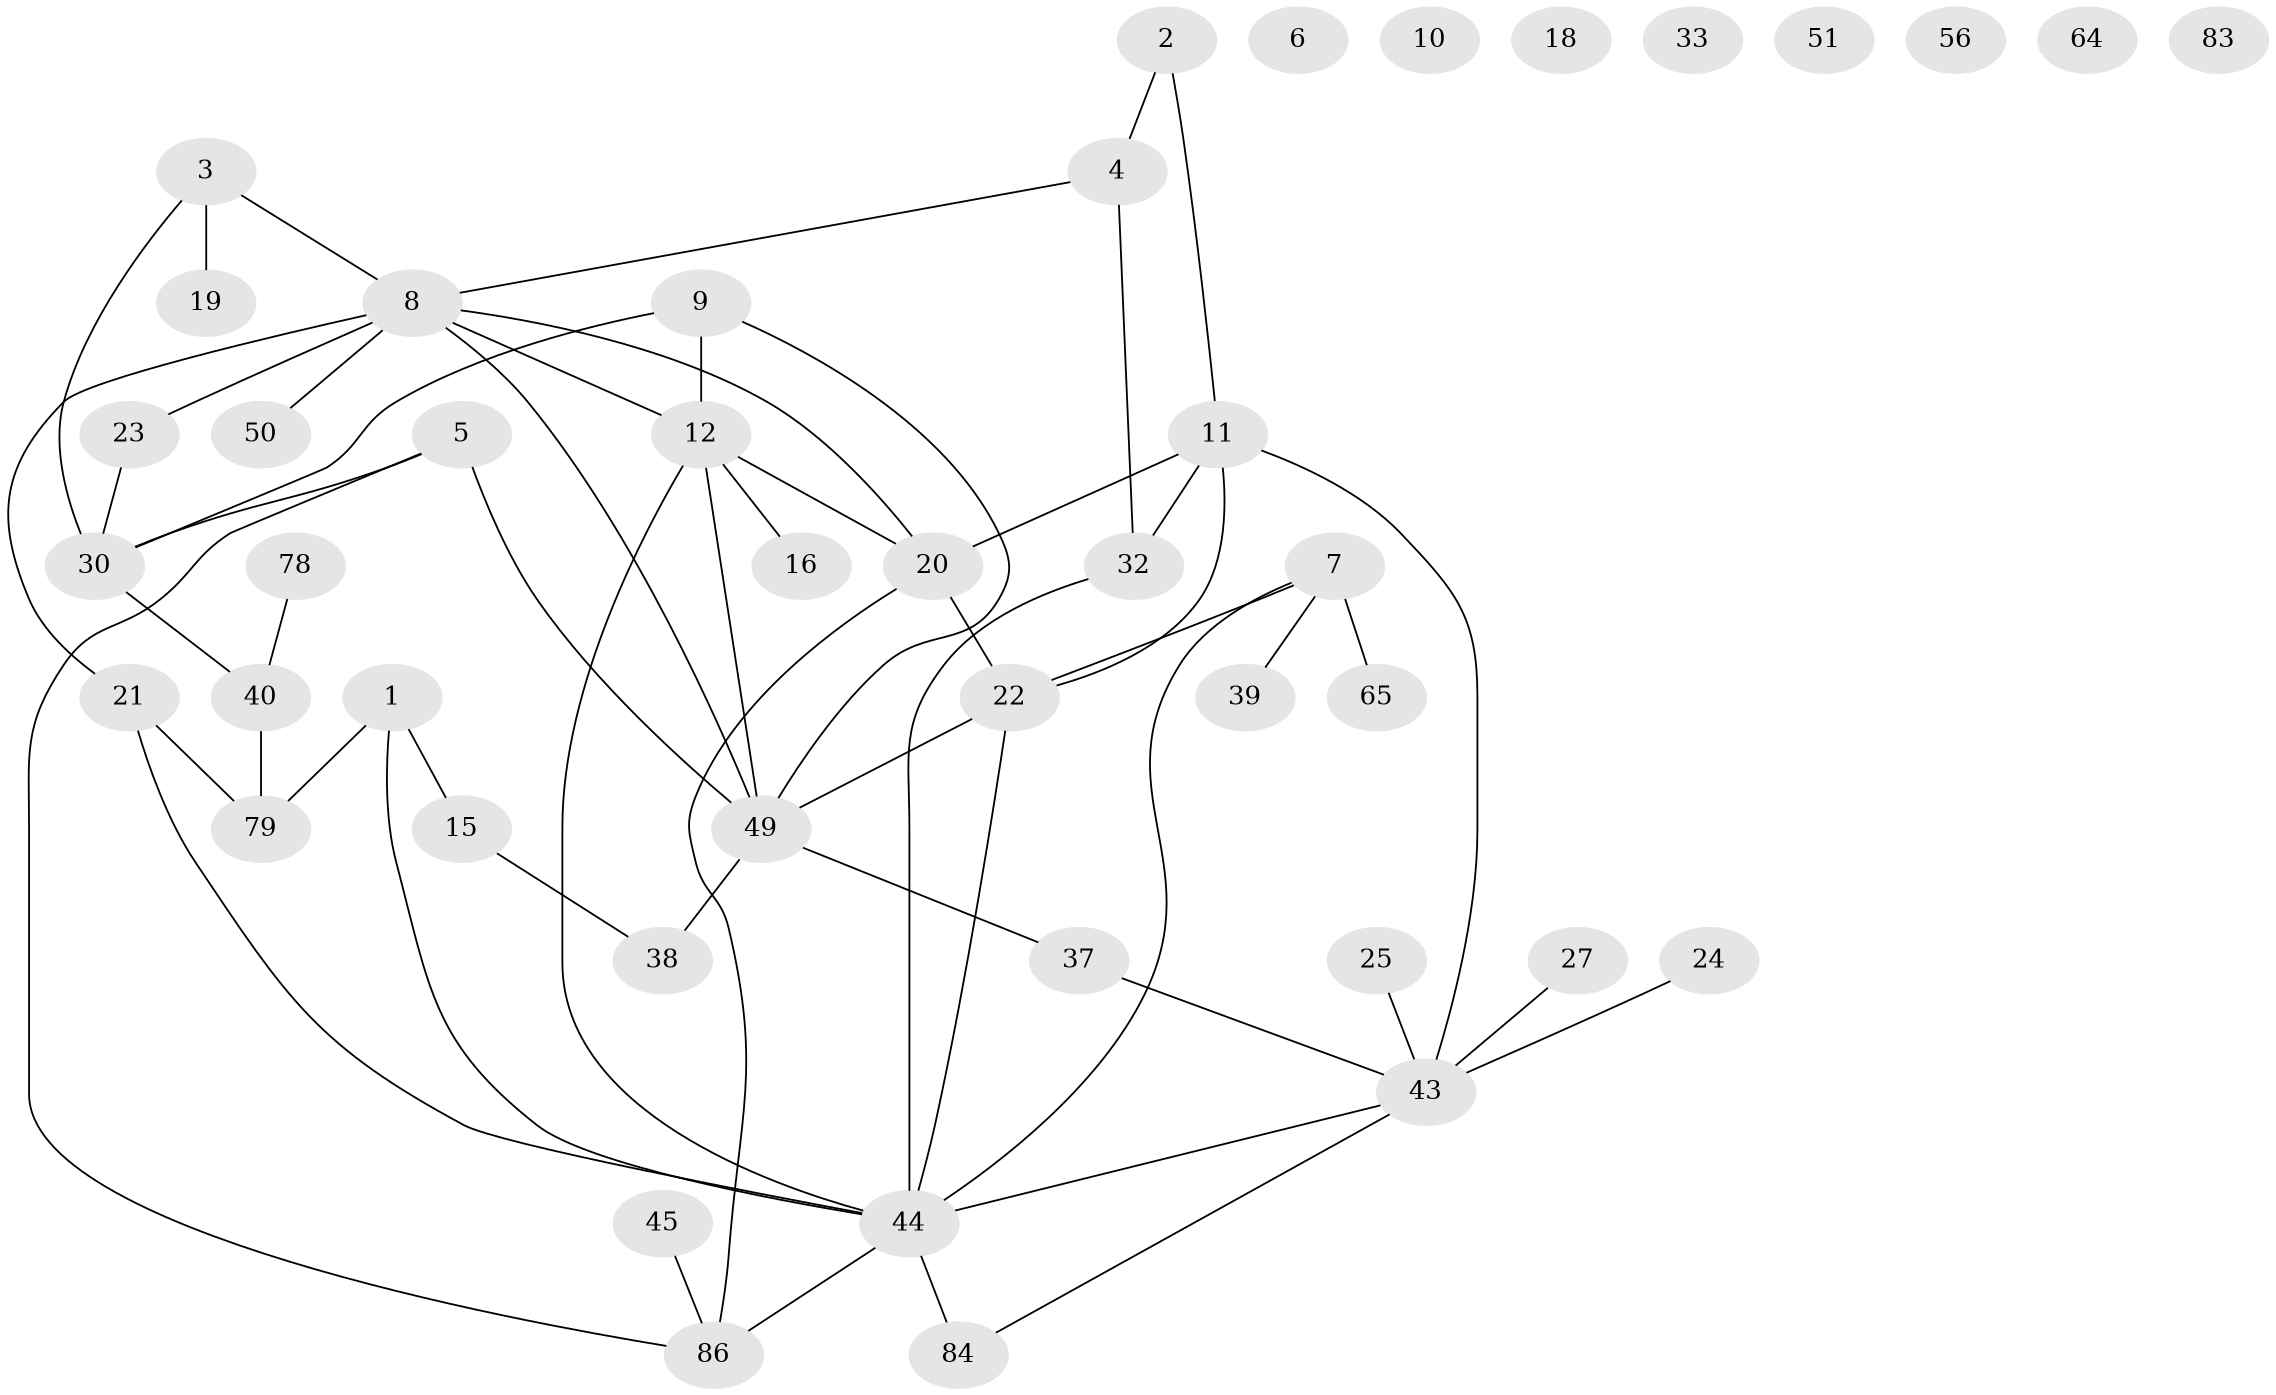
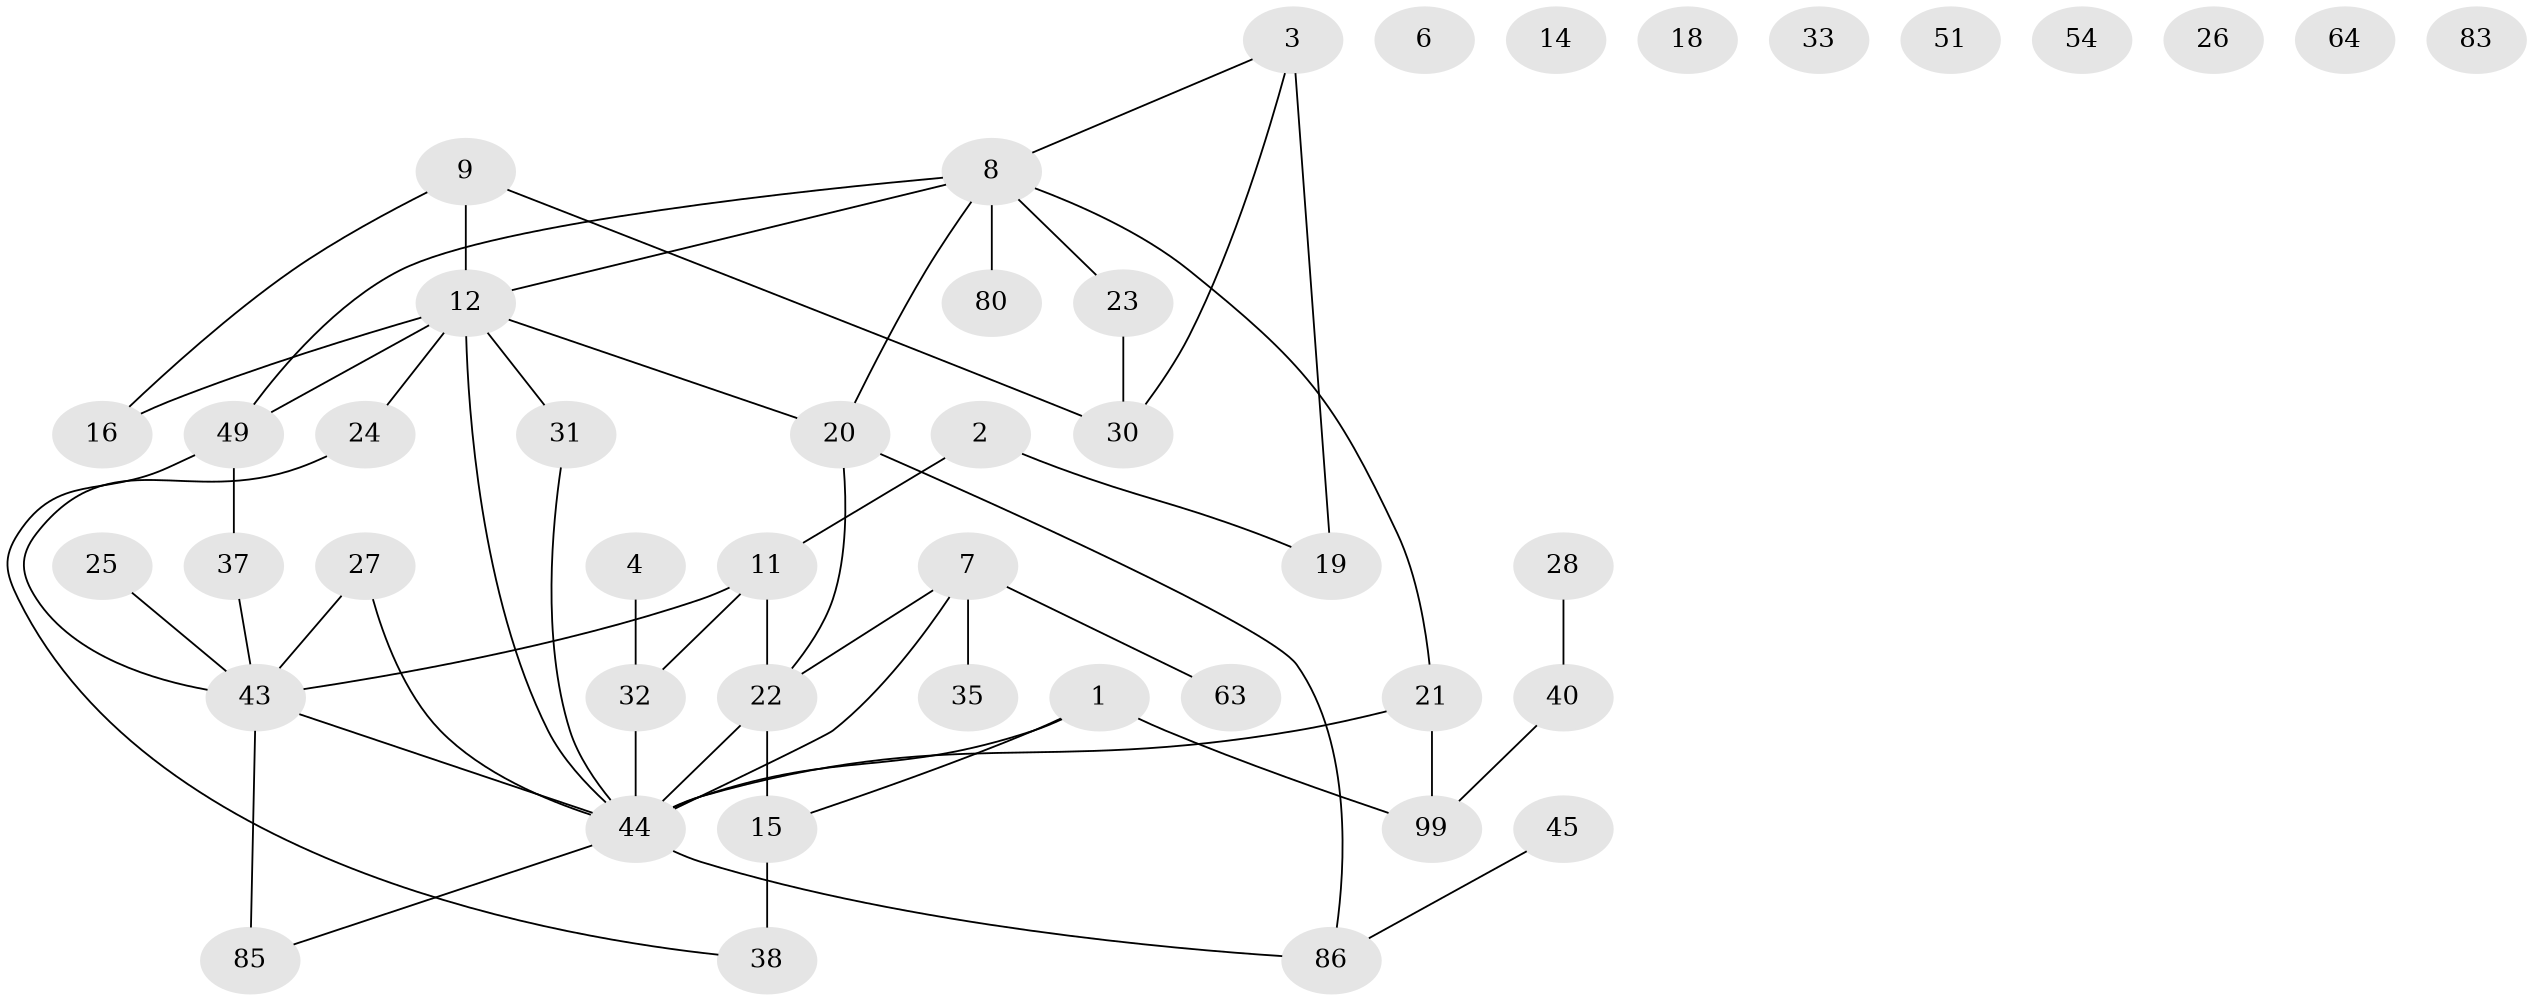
(1430, 40) -> (1556, 40)
(1956, 40) -> (2214, 40)
none -> (2082, 40)
(1142, 106) -> (1157, 500)
(765, 237) -> none
none -> (416, 369)
(261, 435) -> (992, 303)
(462, 435) -> none
none -> (566, 435)
(1076, 500) -> none
(1006, 550) -> (269, 287)
(296, 566) -> (1563, 566)
(178, 632) -> none
(1245, 698) -> (968, 698)
(1377, 698) -> (1231, 698)
none -> (449, 739)
(886, 763) -> (767, 751)
(261, 829) -> (1432, 829)
(959, 1355) -> (250, 961)
